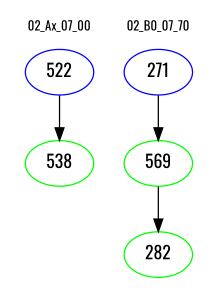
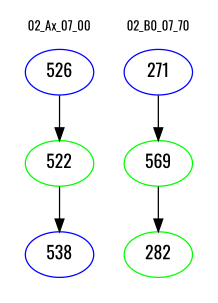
(60, 72) -> (60, 163)
none -> (60, 72)
(60, 163) -> (60, 255)
